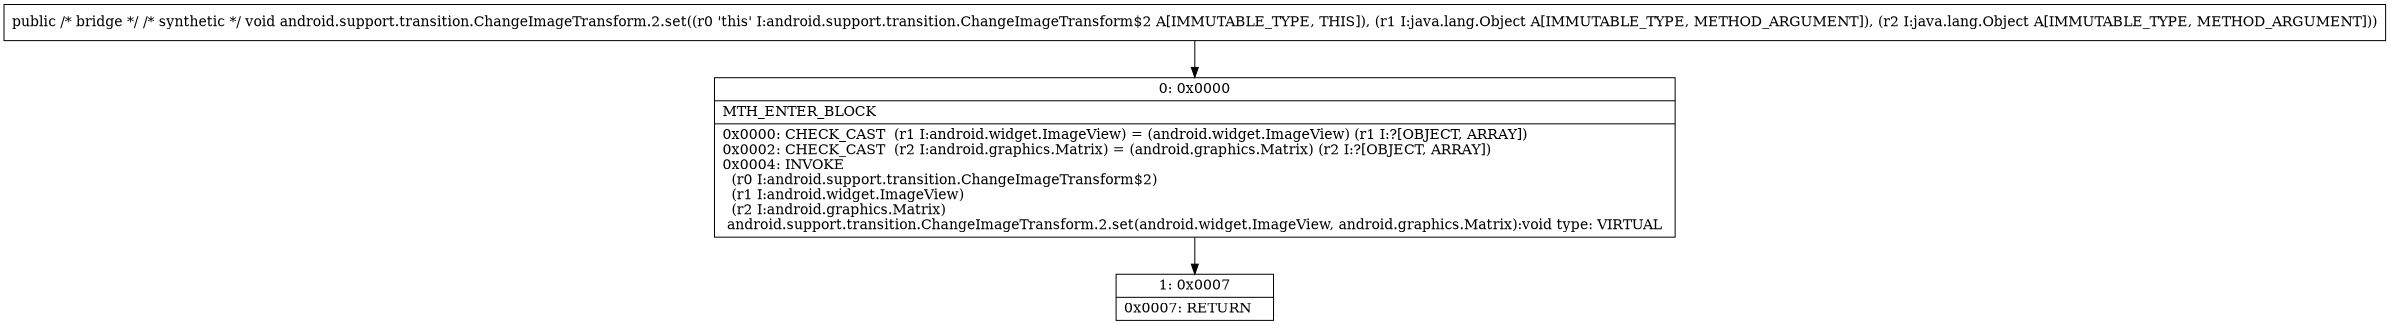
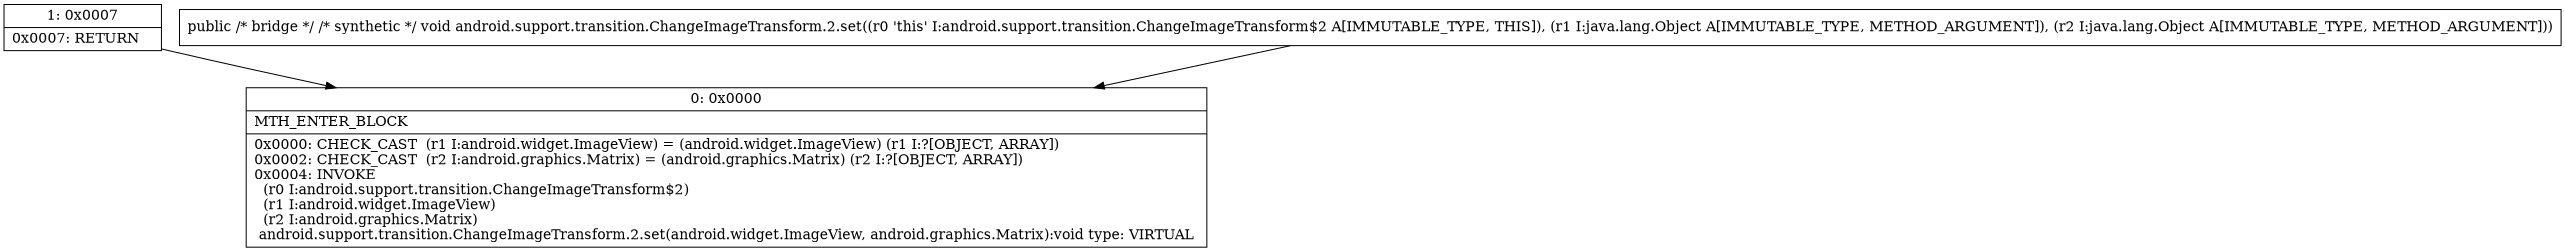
(1195, 251) -> (244, 68)
